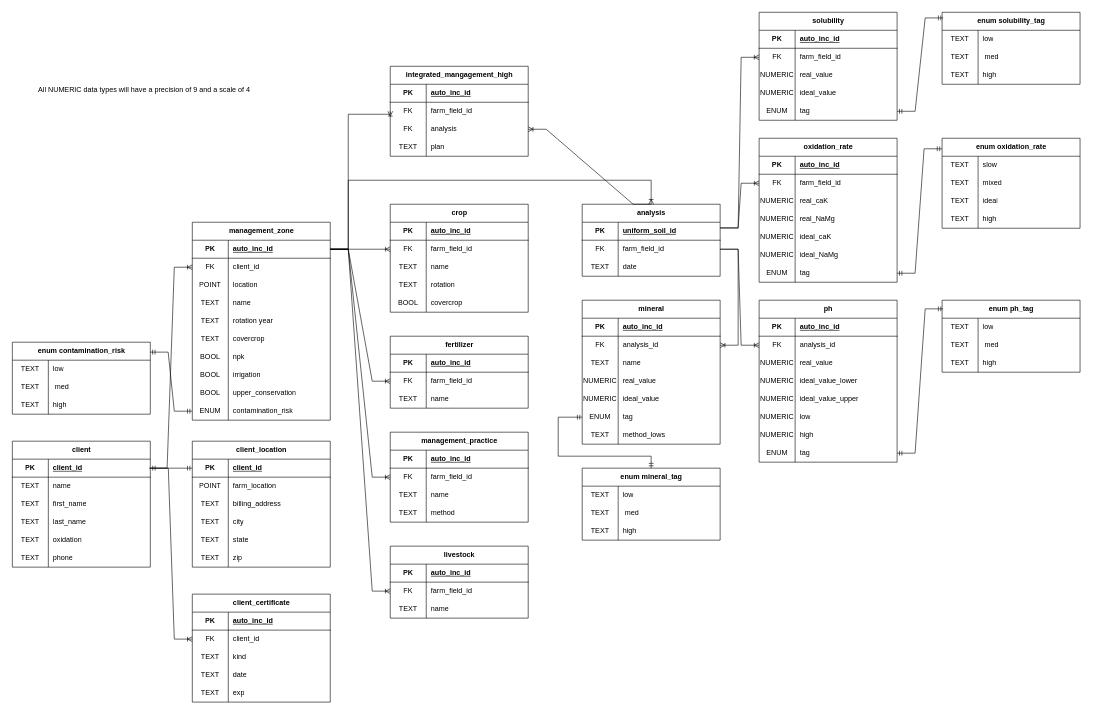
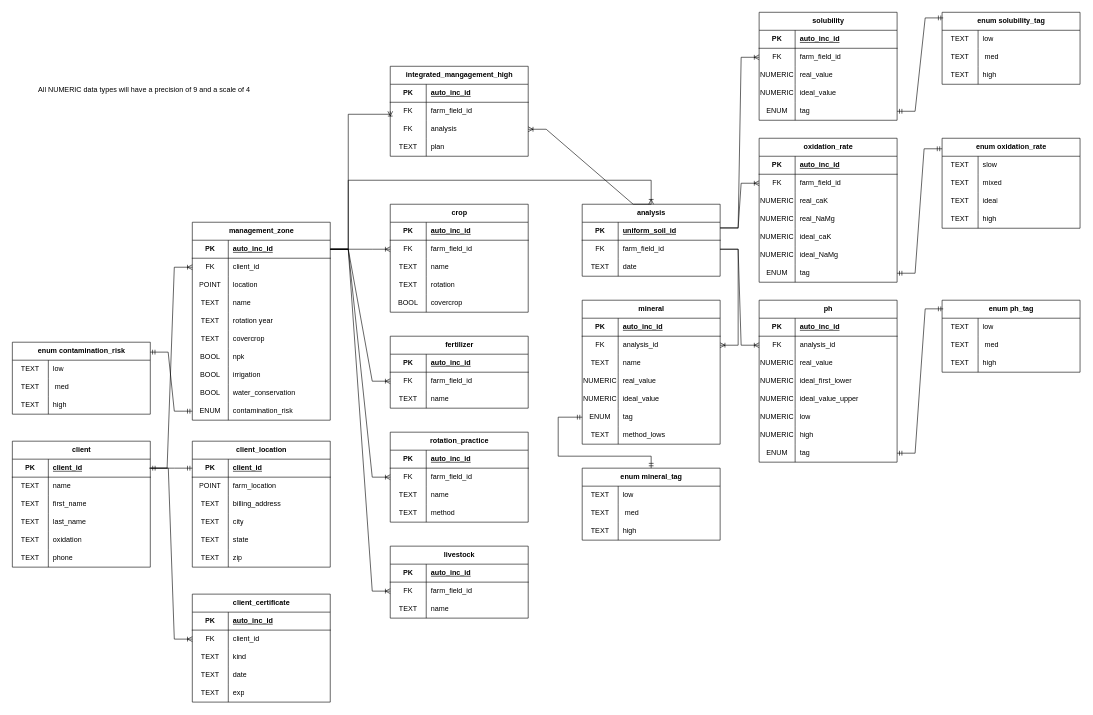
(831, 381) -> (831, 381)
(268, 393) -> (268, 393)
(460, 441) -> (460, 441)
